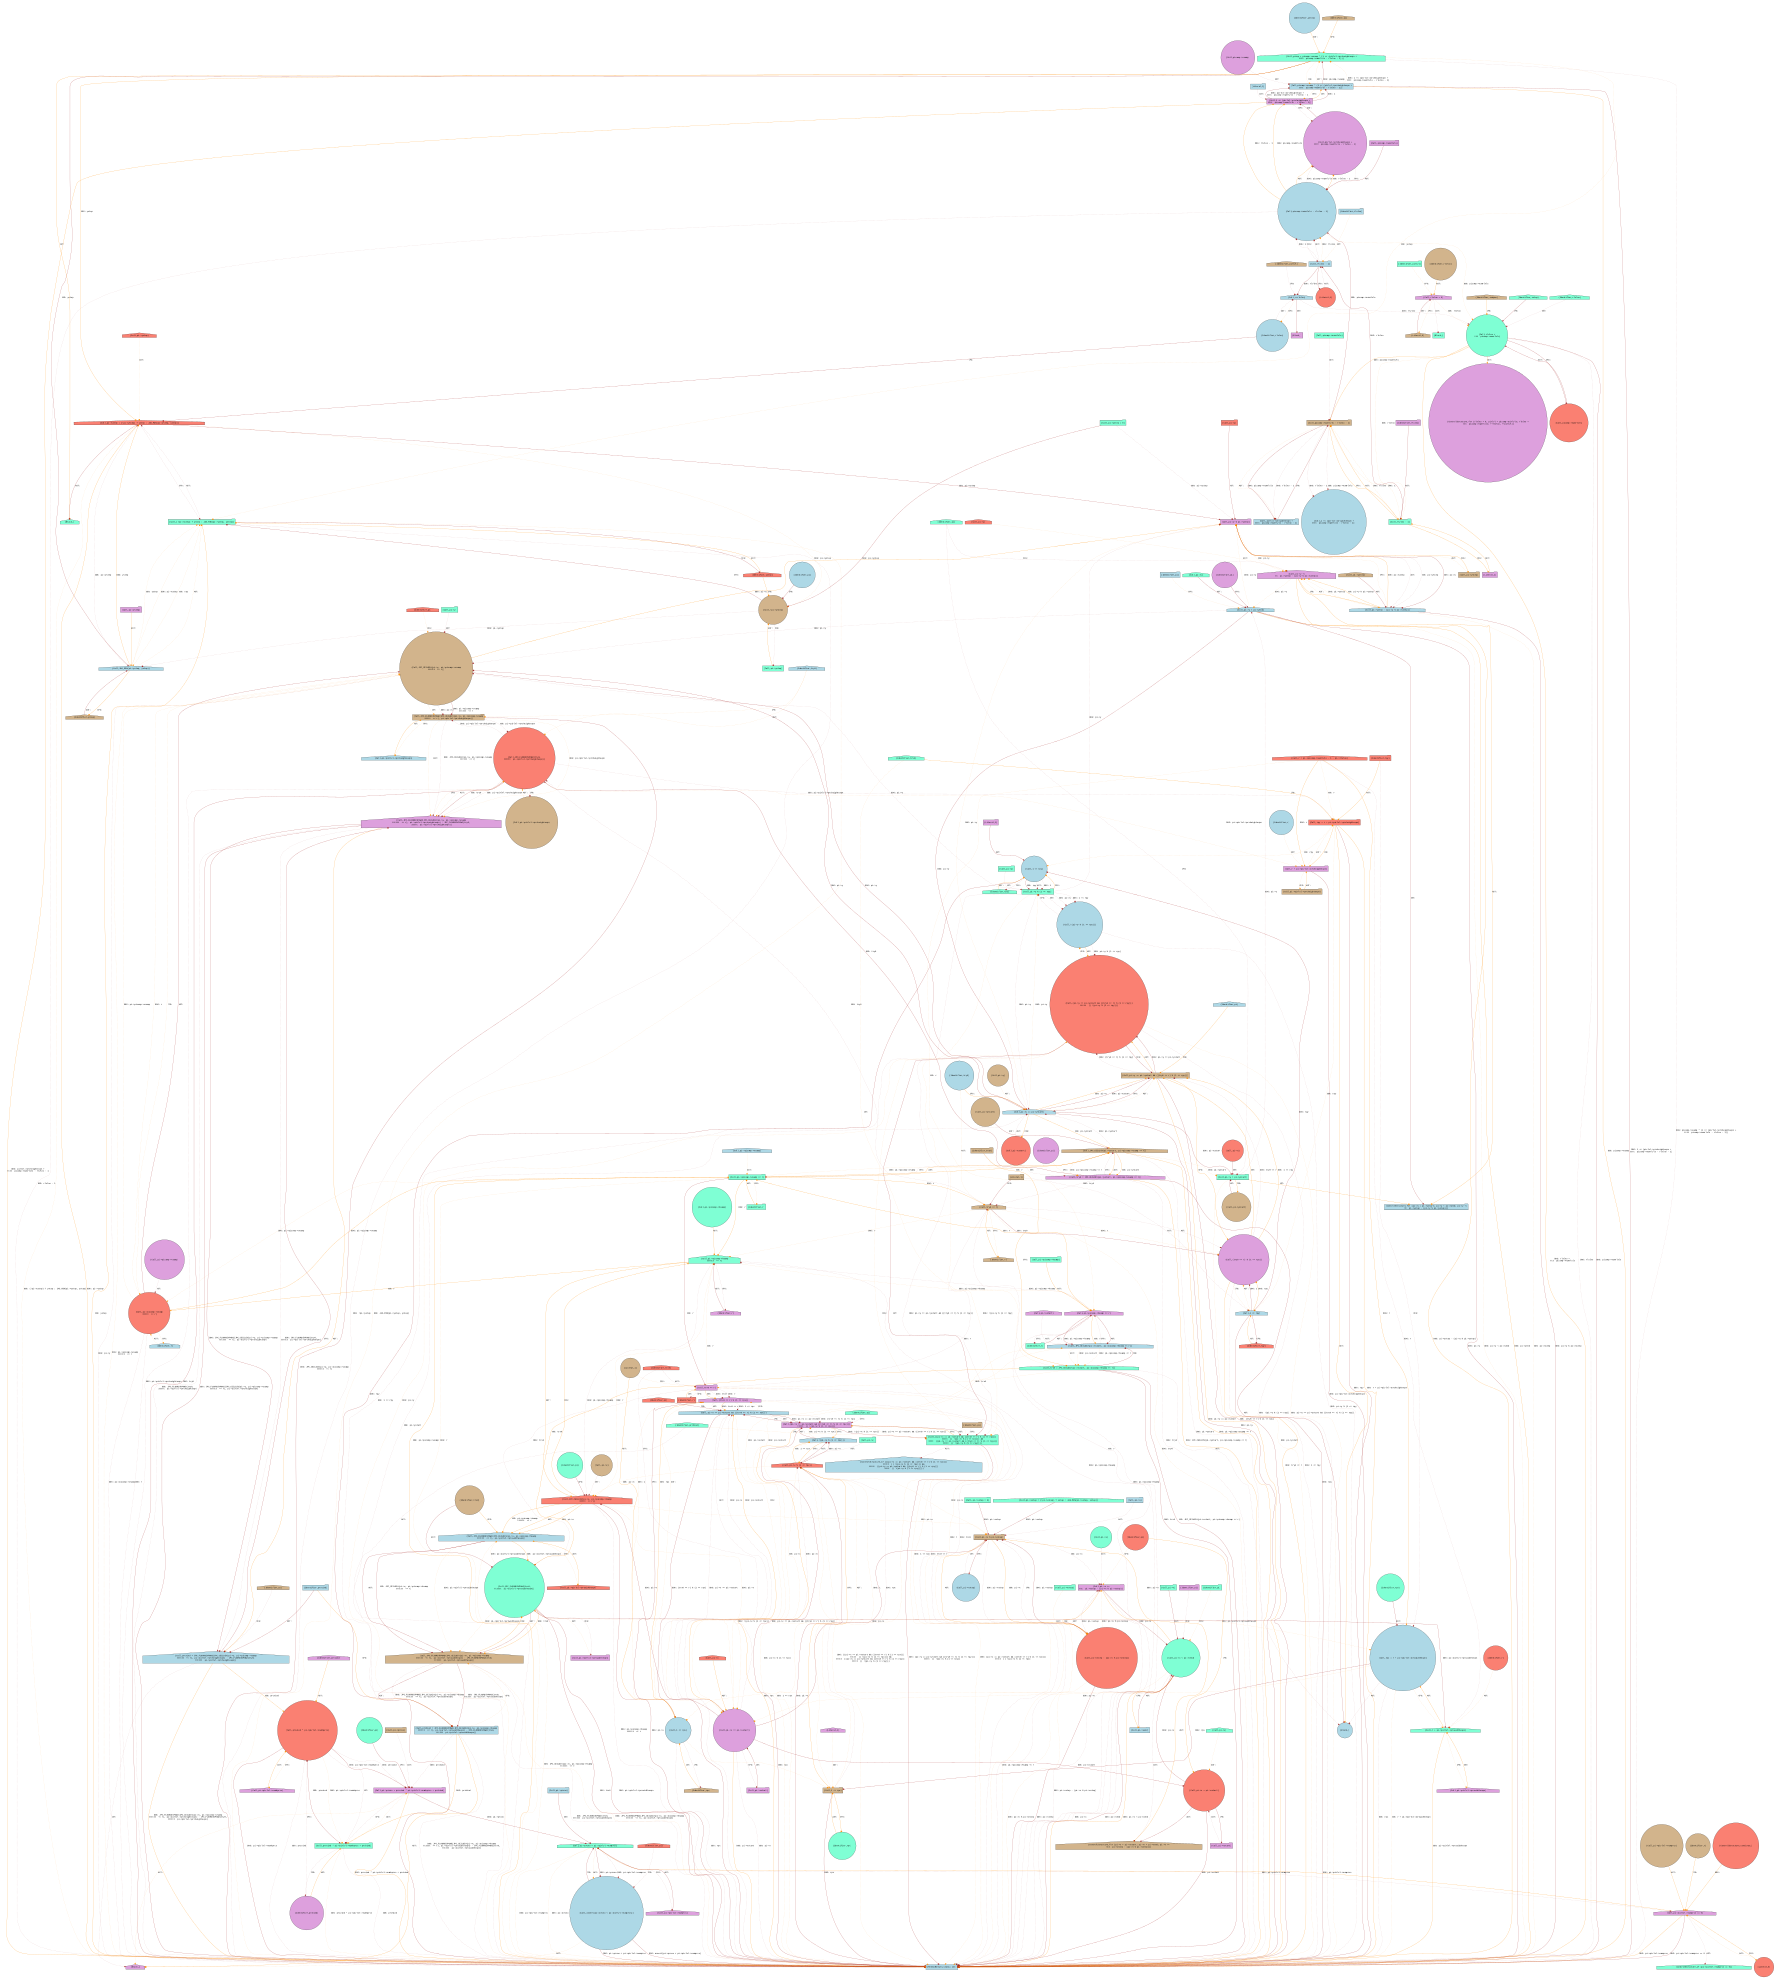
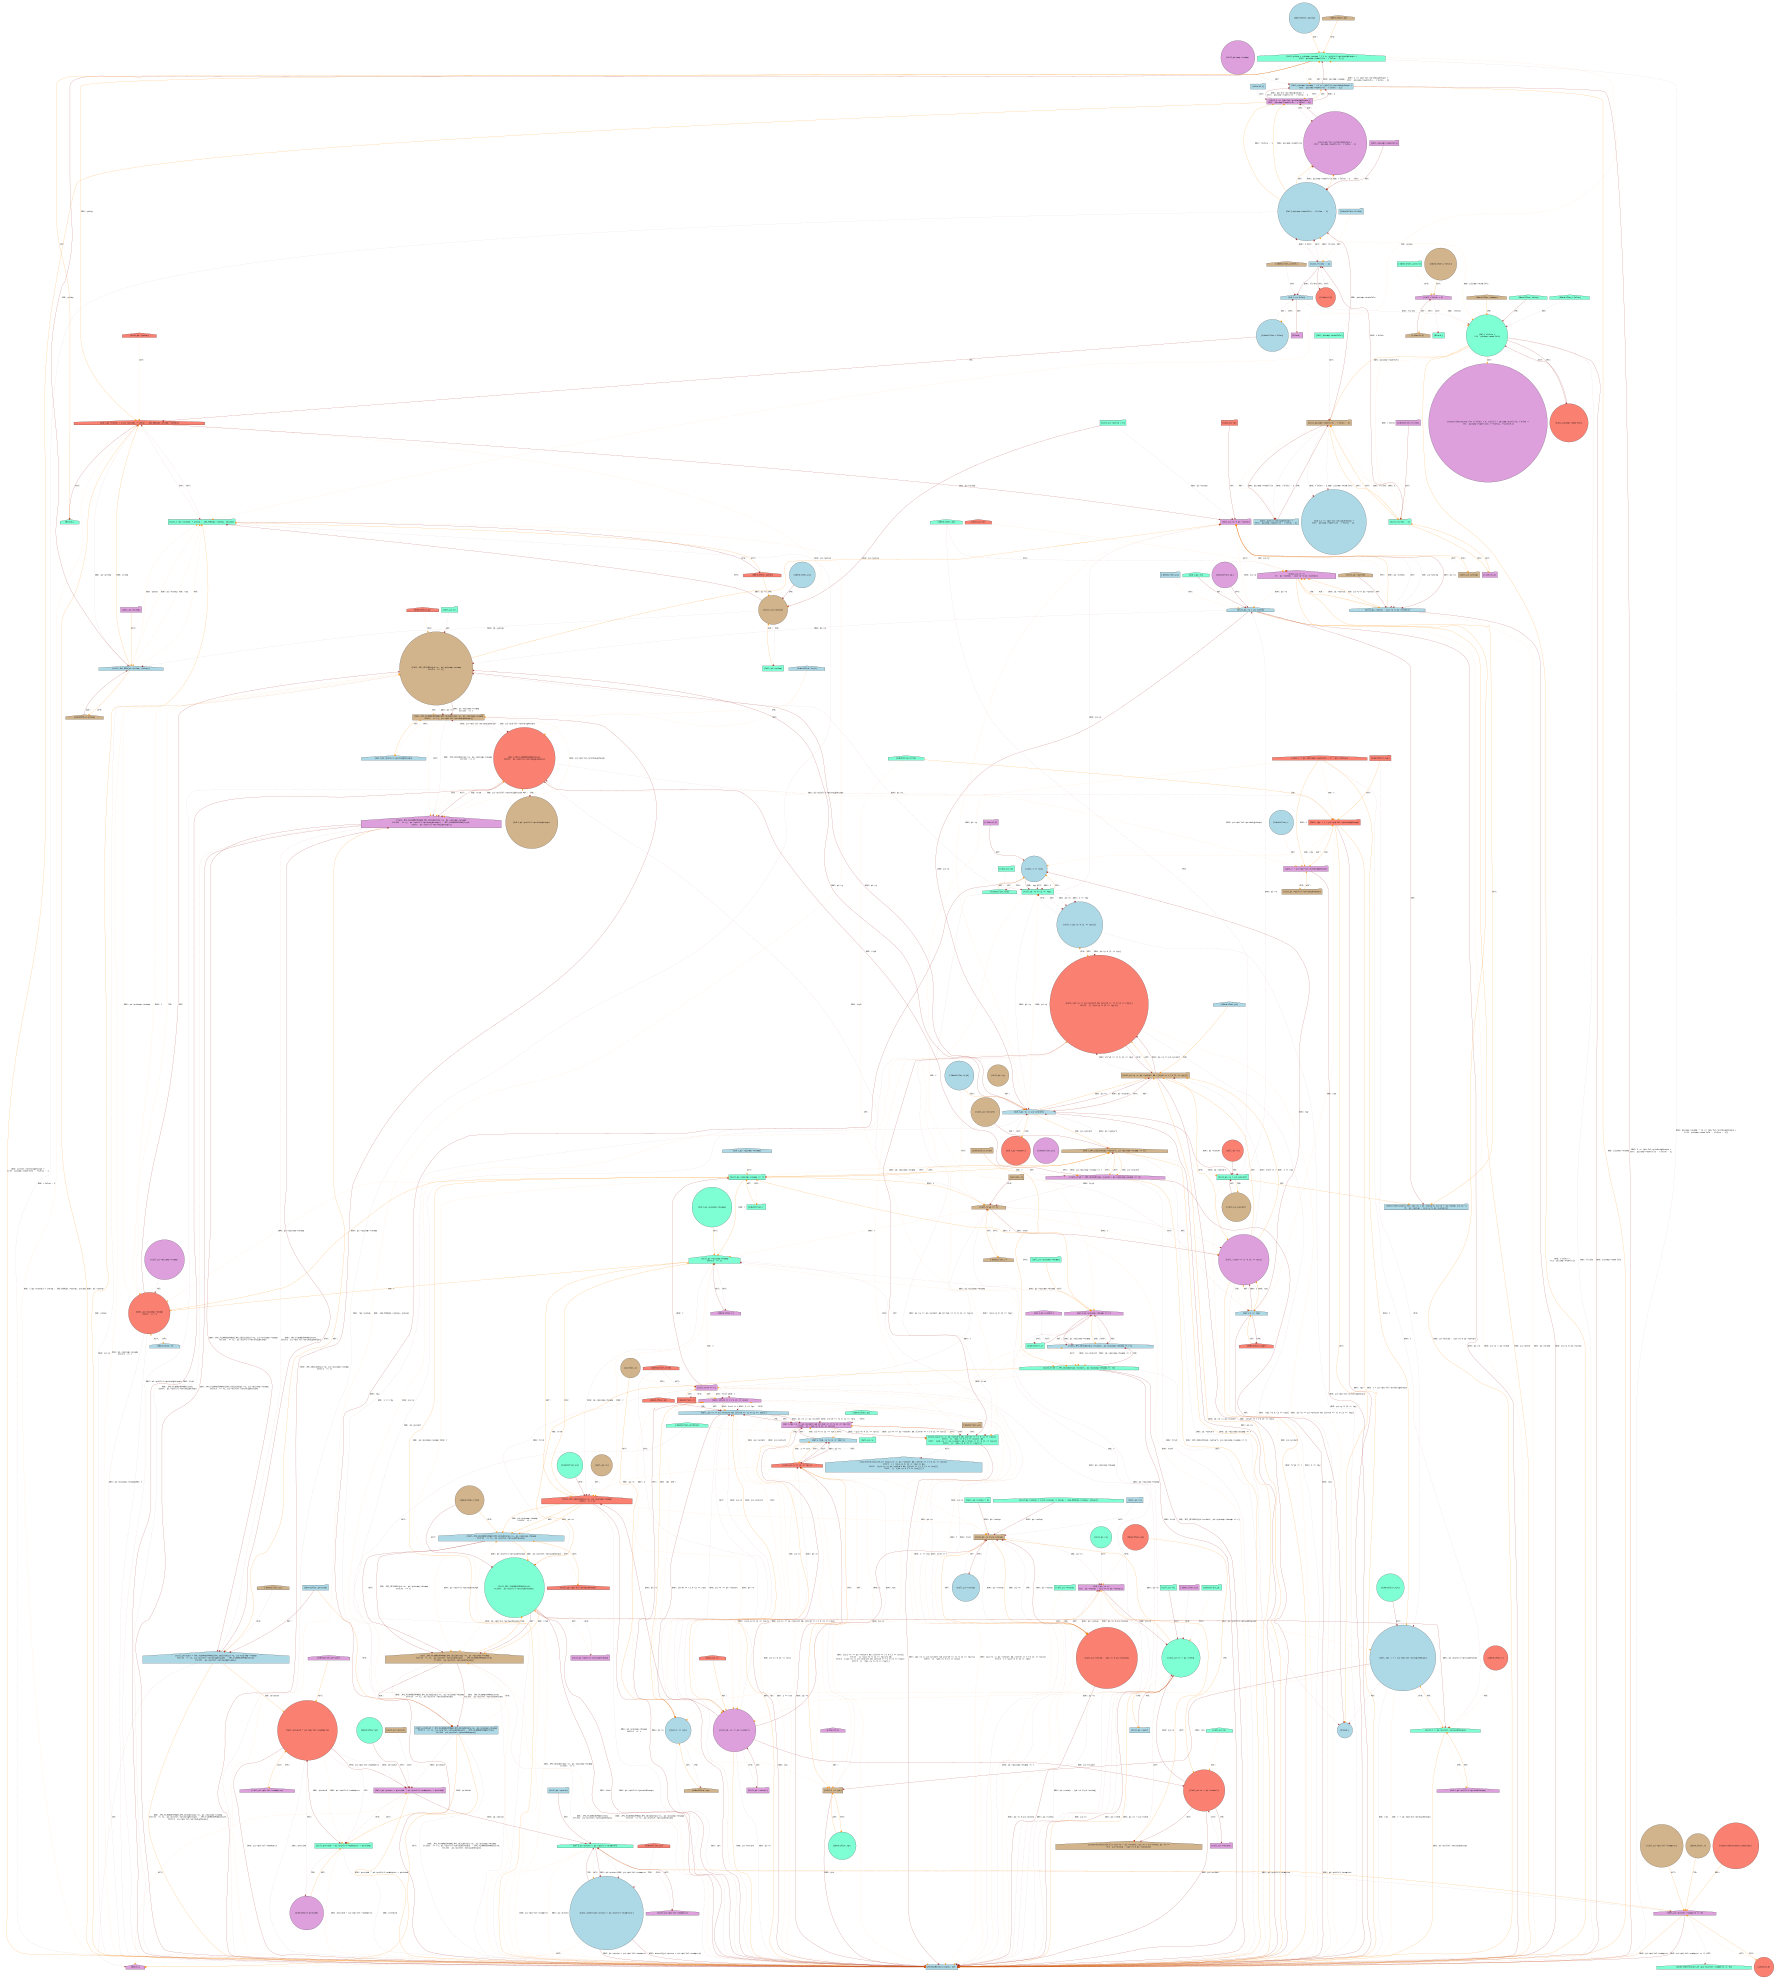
(685, 1266) -> (672, 1272)
